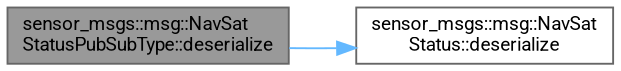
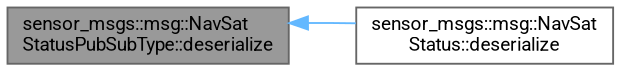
(313, 48) -> (332, 23)
